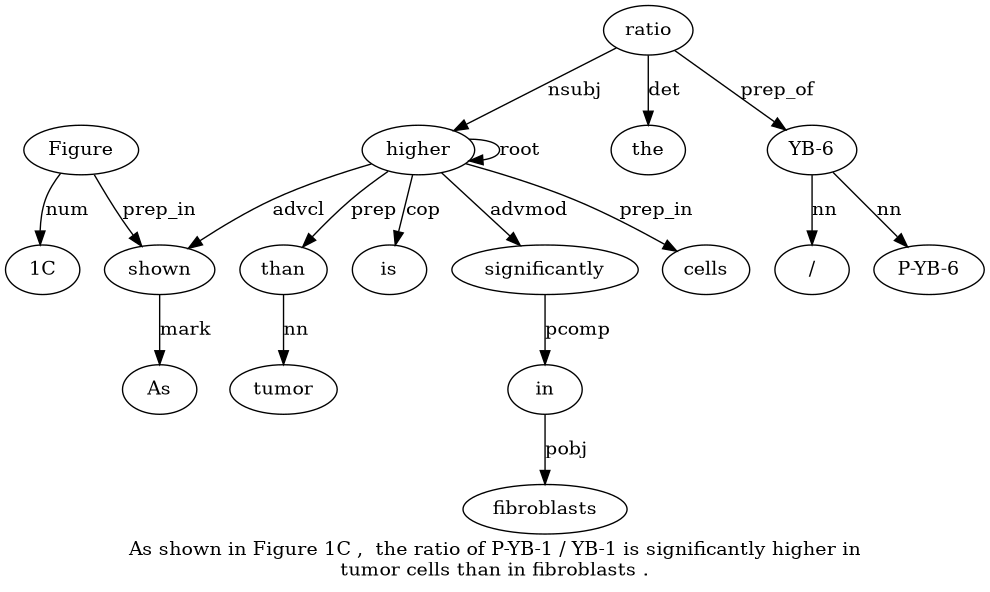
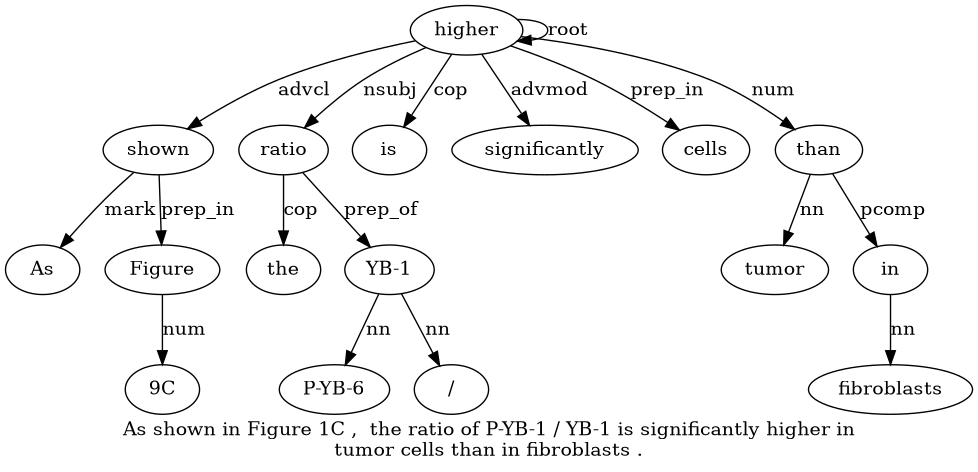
(541, 86) -> (367, 78)
(665, 90) -> (301, 210)
(812, 150) -> (390, 270)
(113, 206) -> (160, 203)
(374, 210) -> (774, 90)
(43, 270) -> (162, 390)
(545, 323) -> (851, 204)
(566, 449) -> (904, 330)
